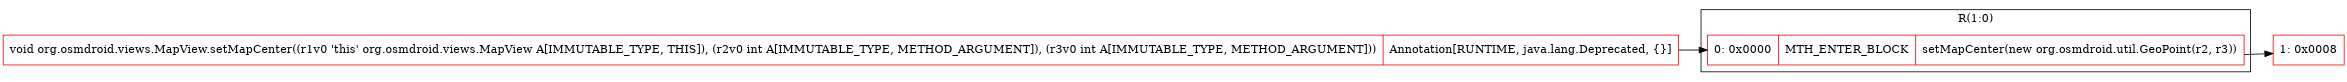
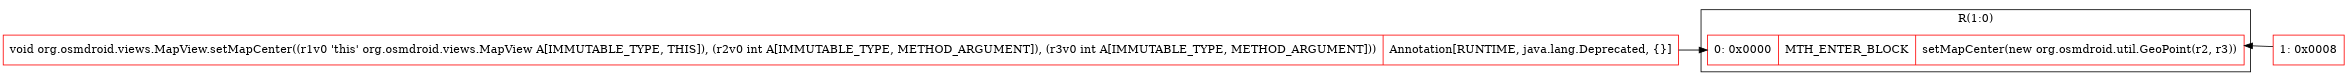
(2256, 54) -> (2263, 46)
